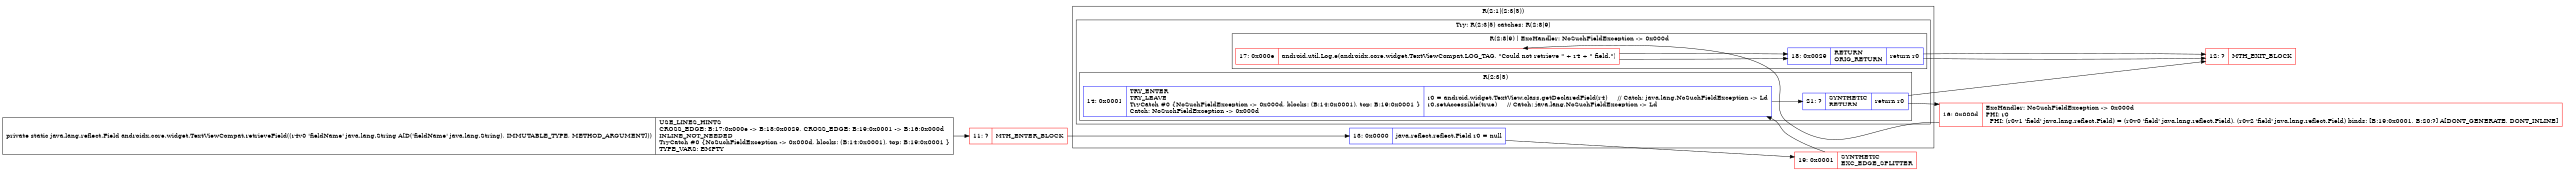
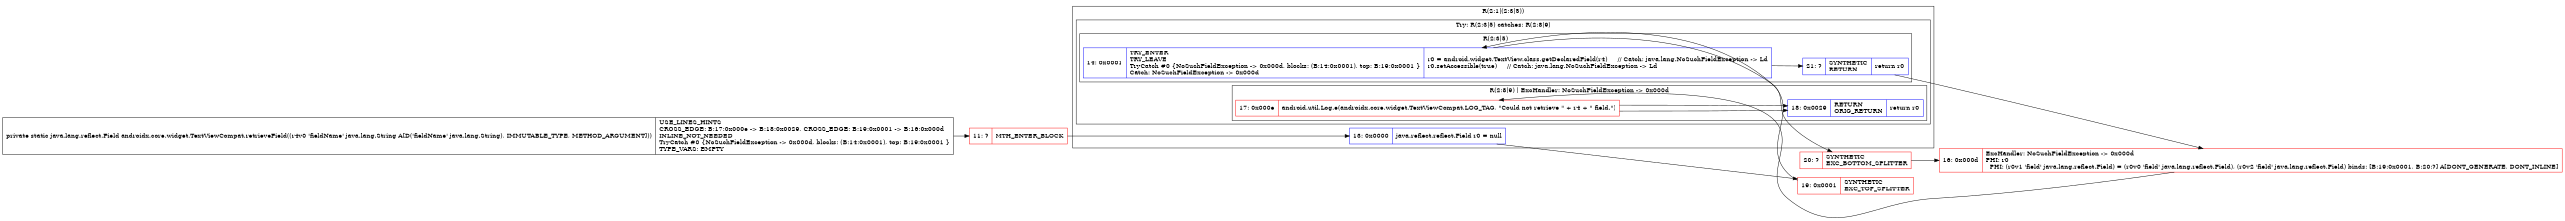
(2251, 56) -> none
none -> (1856, 160)
(1877, 163) -> (1877, 189)
